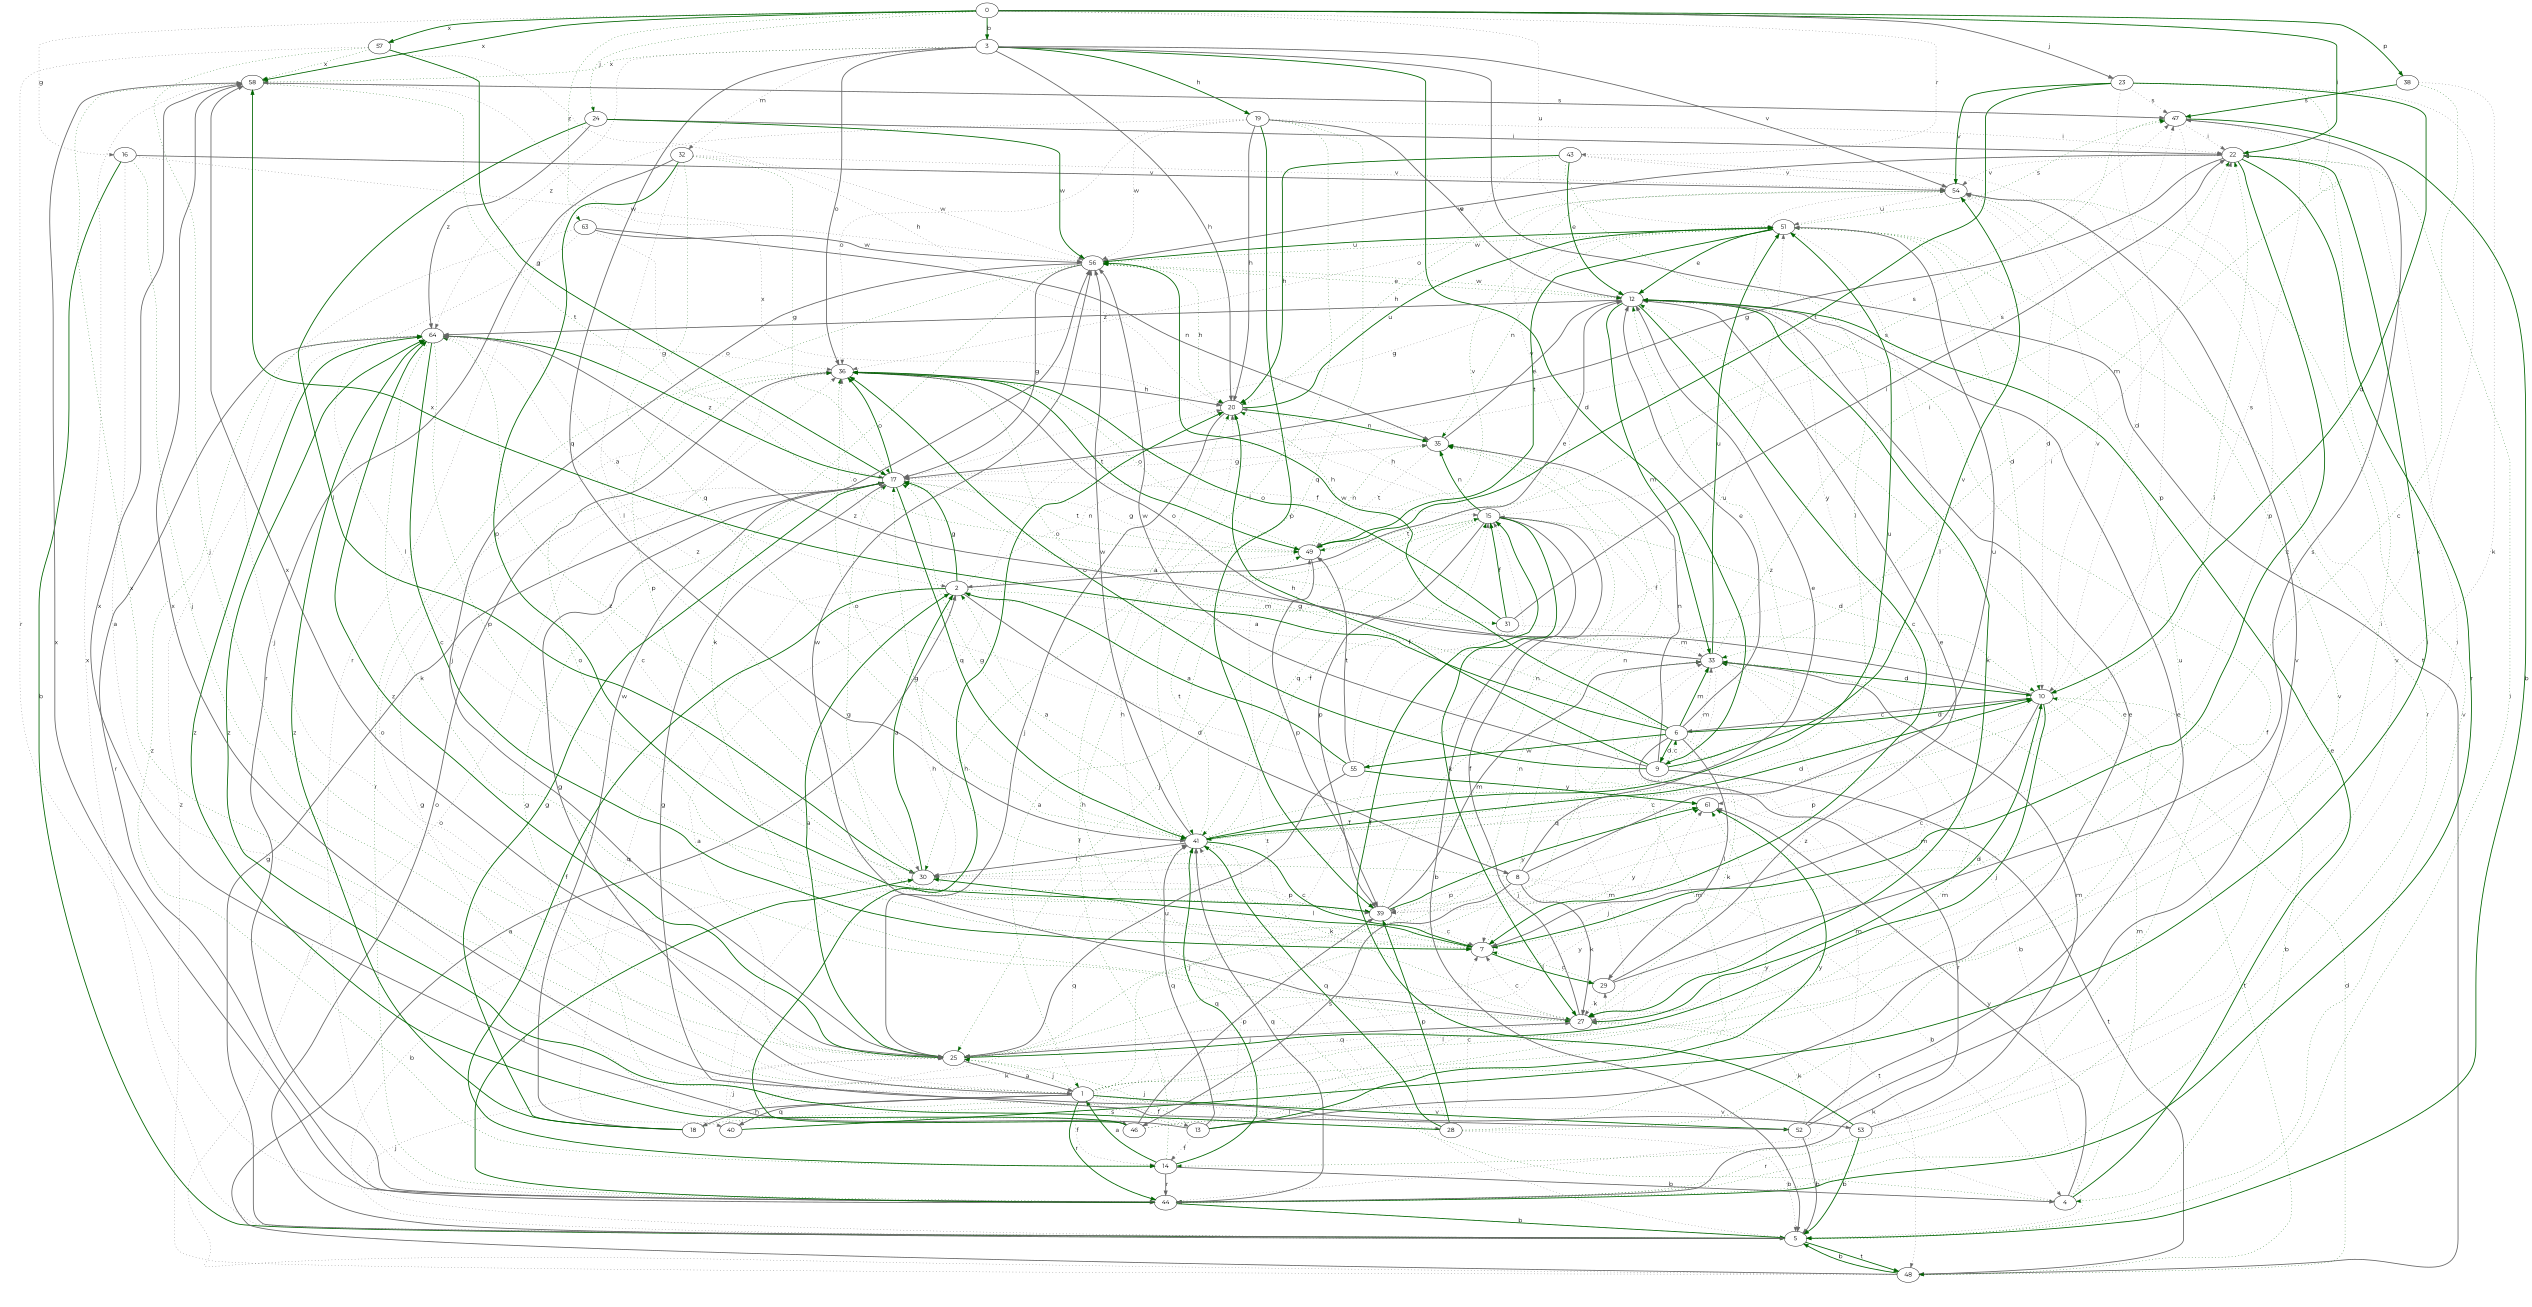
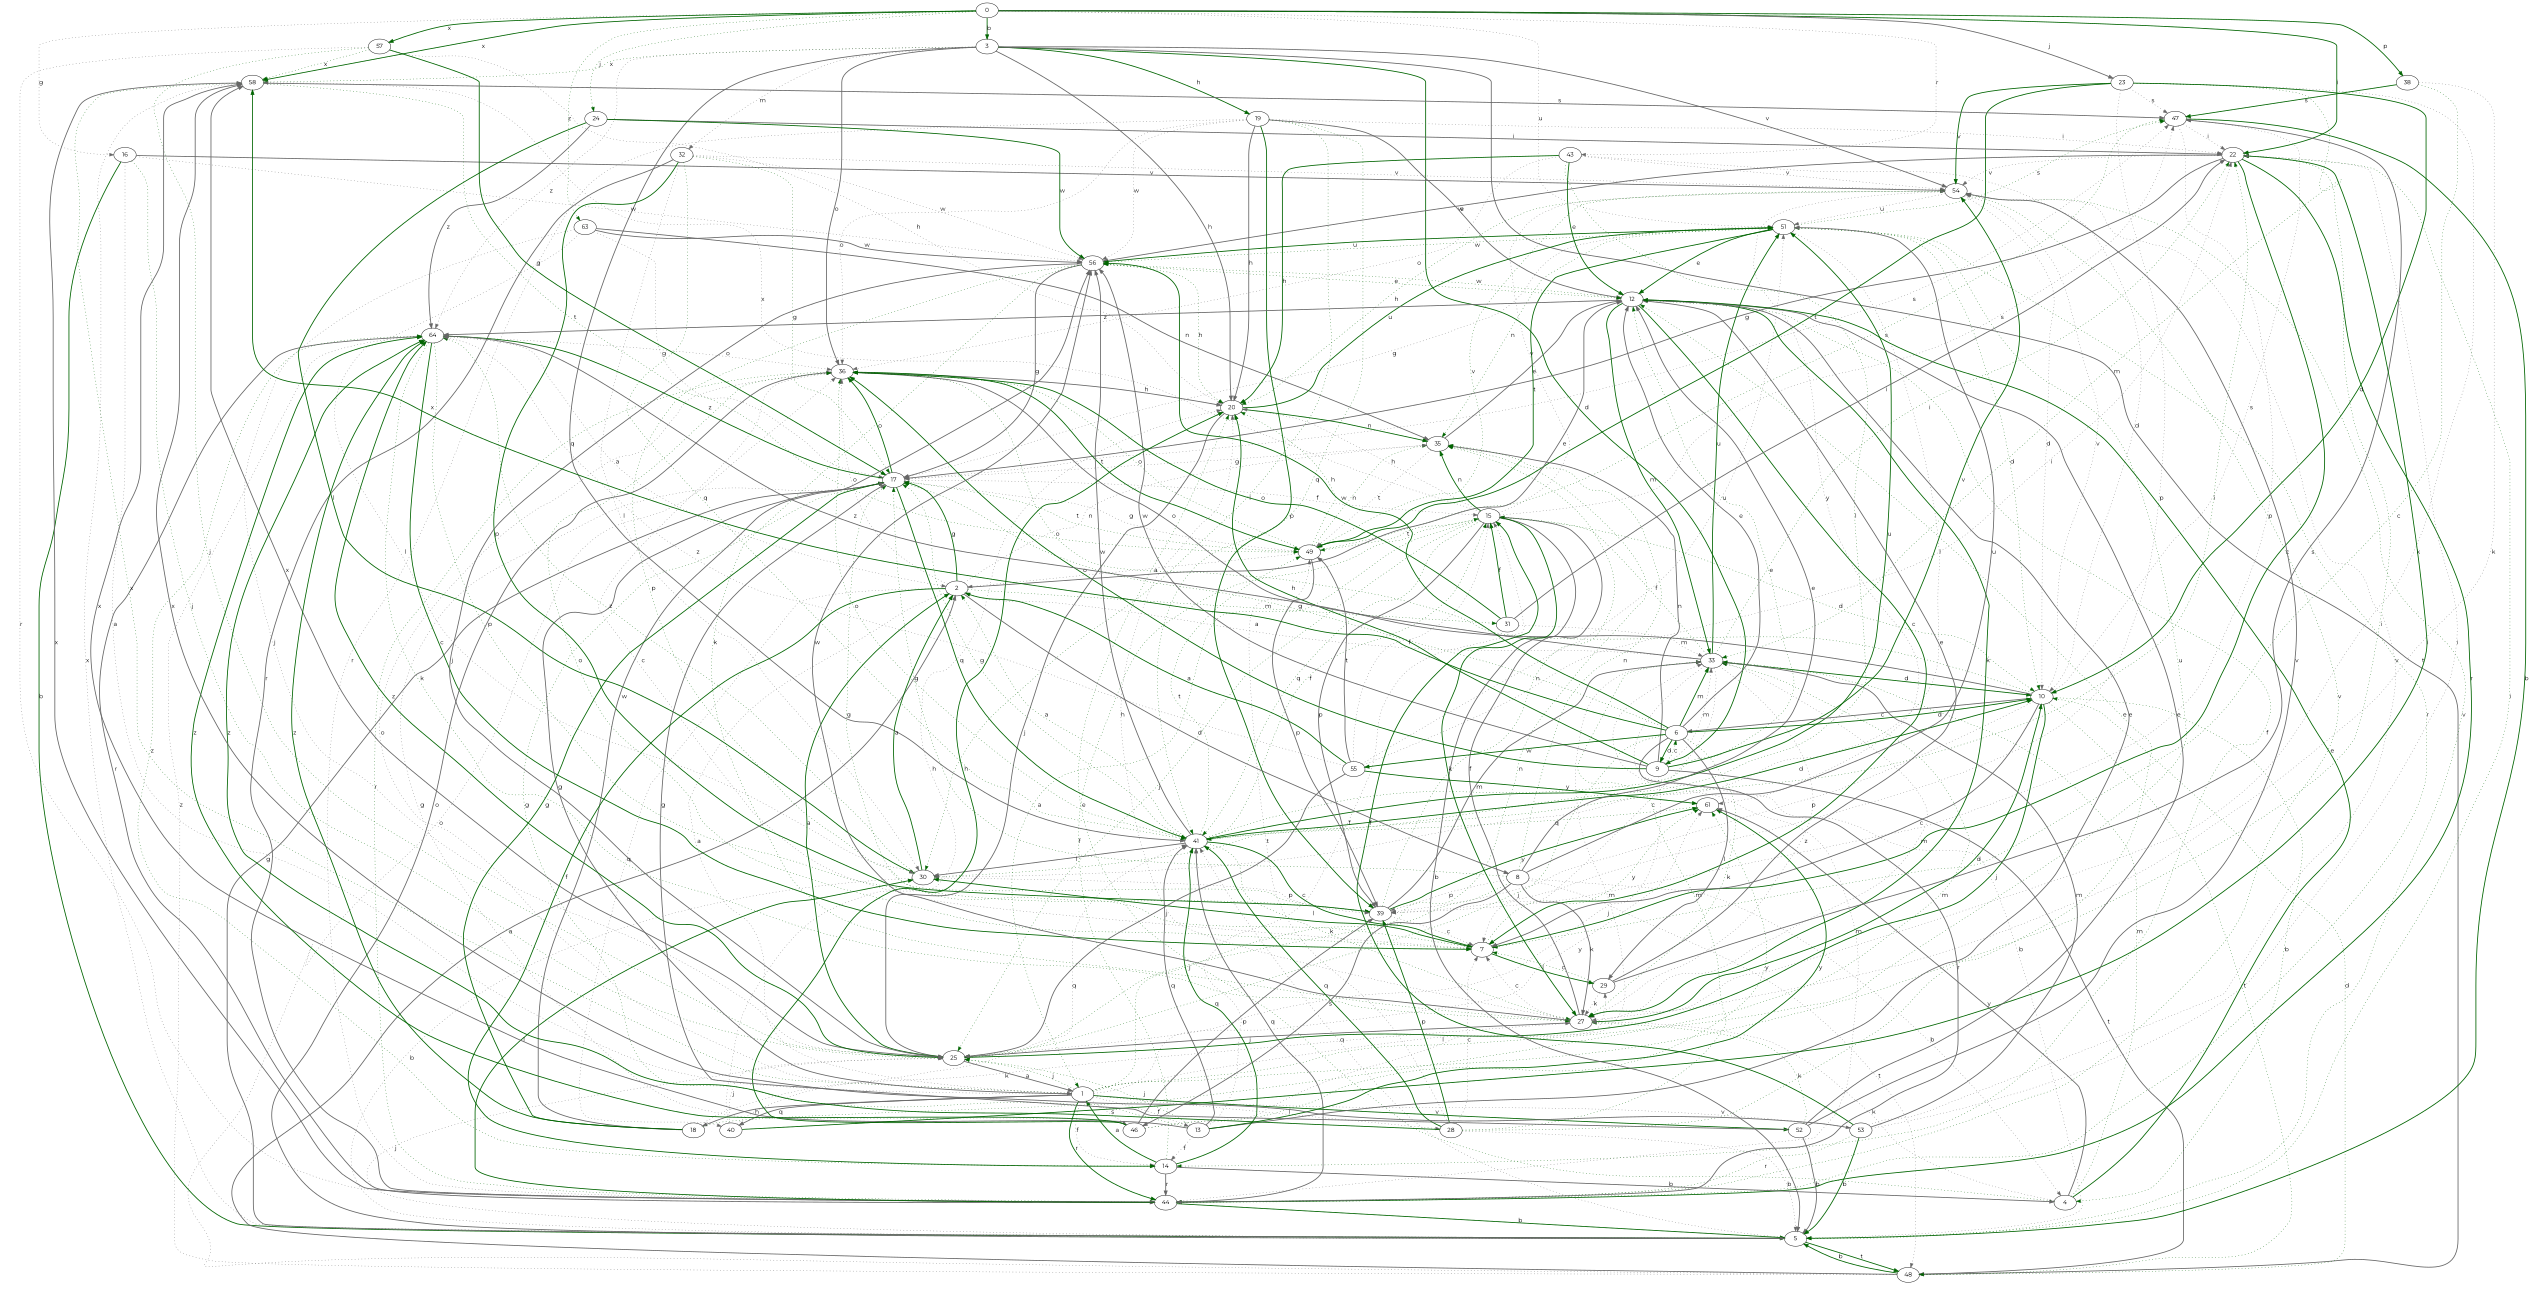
(1621, 558) -> (1621, 558)
(1771, 570) -> (1771, 570)
(1084, 805) -> (1084, 805)
(1167, 914) -> (1167, 914)
